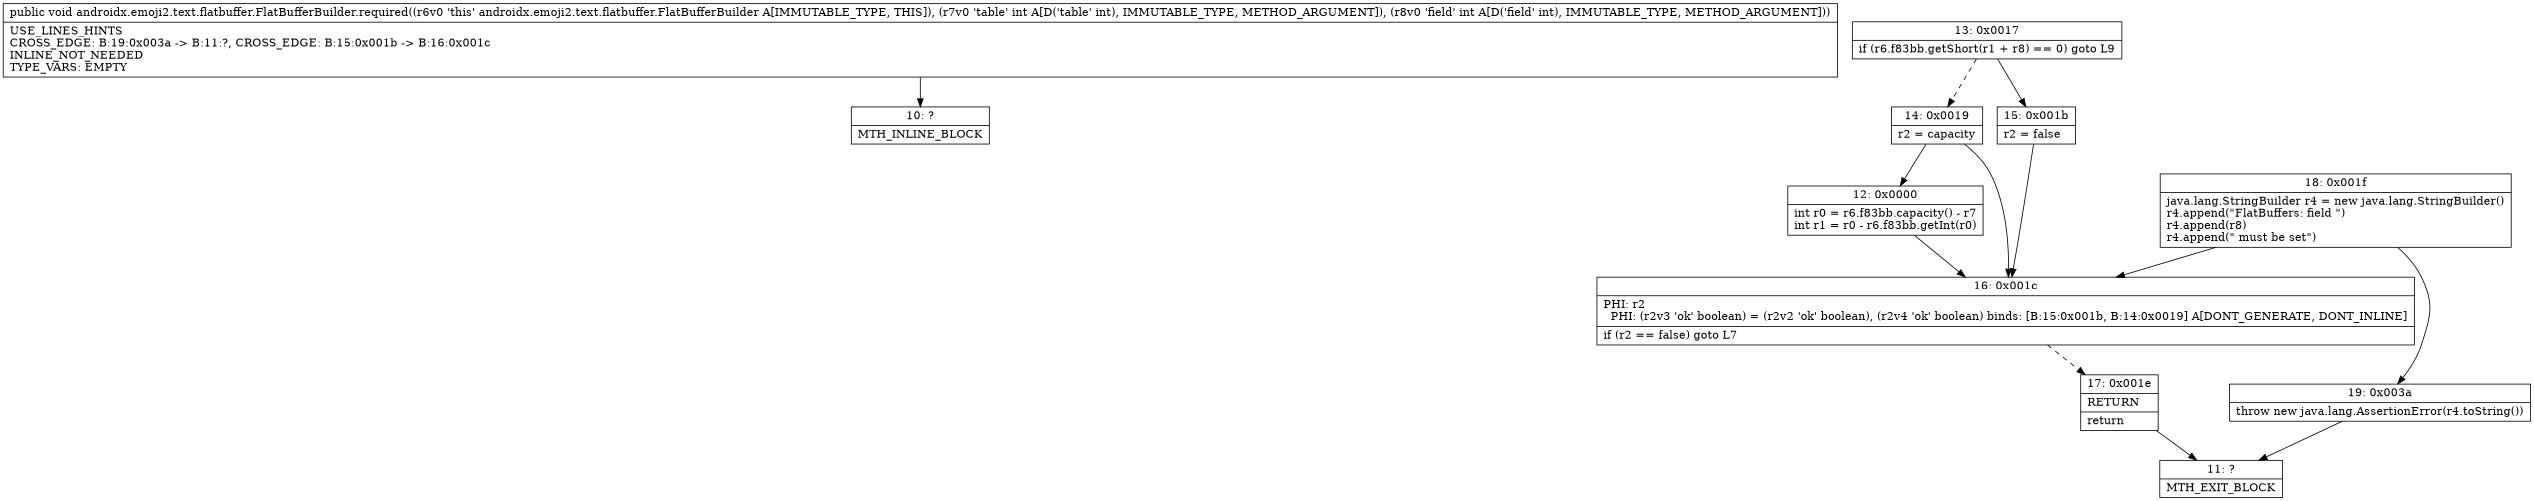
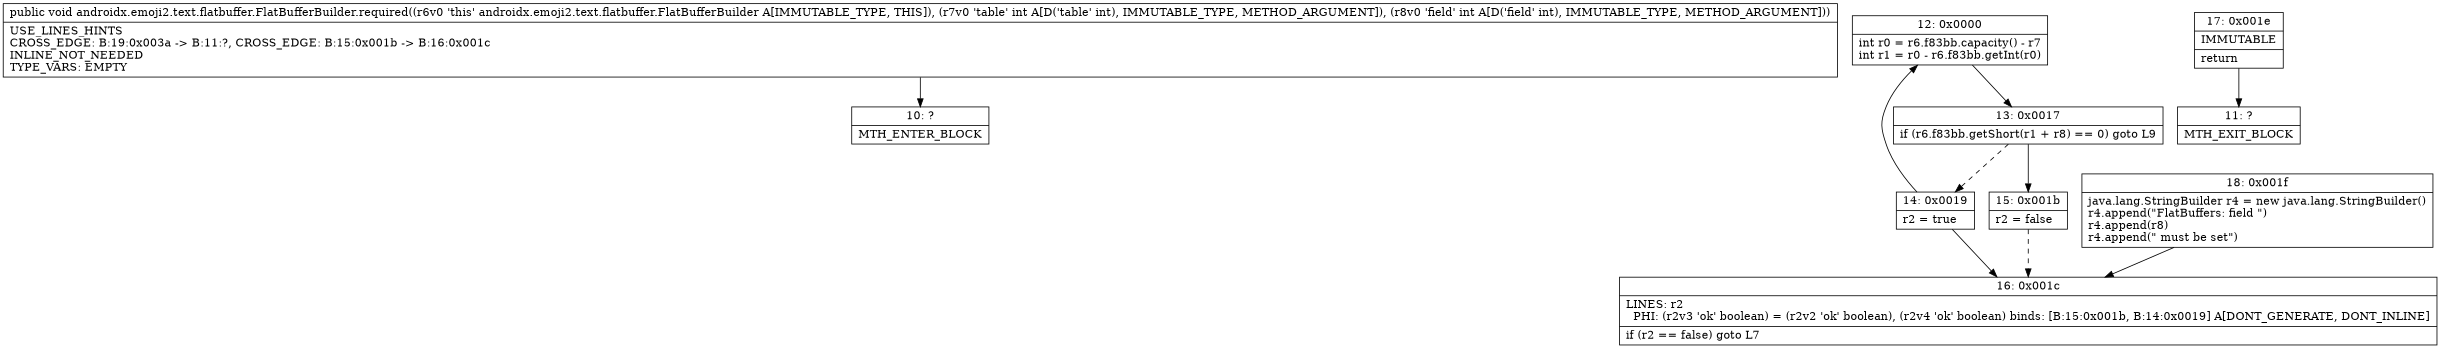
(920, 134) -> (920, 134)
(1937, 134) -> (1930, 219)
(2024, 207) -> (2028, 249)
(1937, 254) -> (1989, 83)
(1626, 305) -> (1657, 305)
(2063, 357) -> none
(2113, 402) -> (2239, 40)
(2380, 403) -> none
